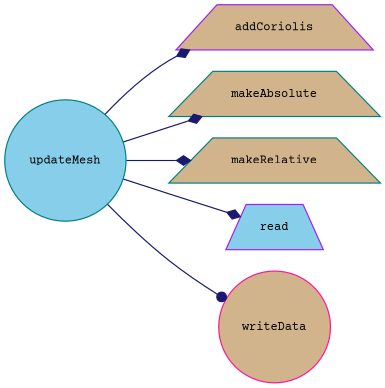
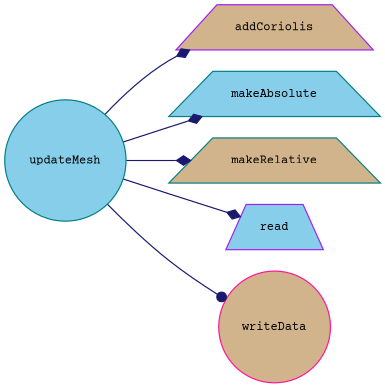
(275, 94) -> (275, 94)
